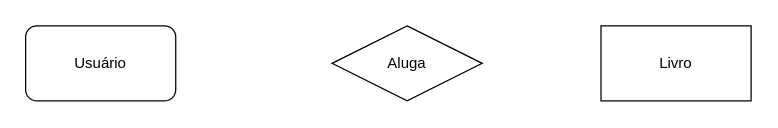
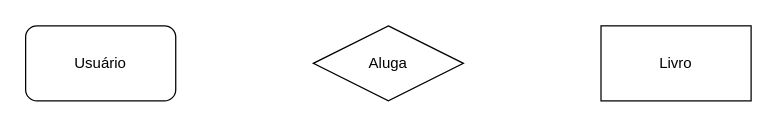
(407, 63) -> (388, 63)
